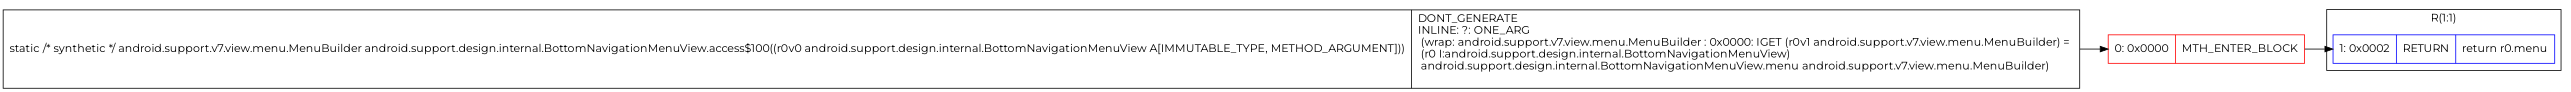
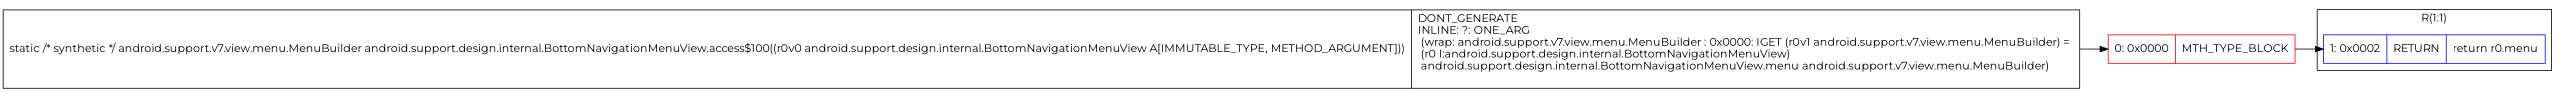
(2240, 49) -> (2235, 49)
